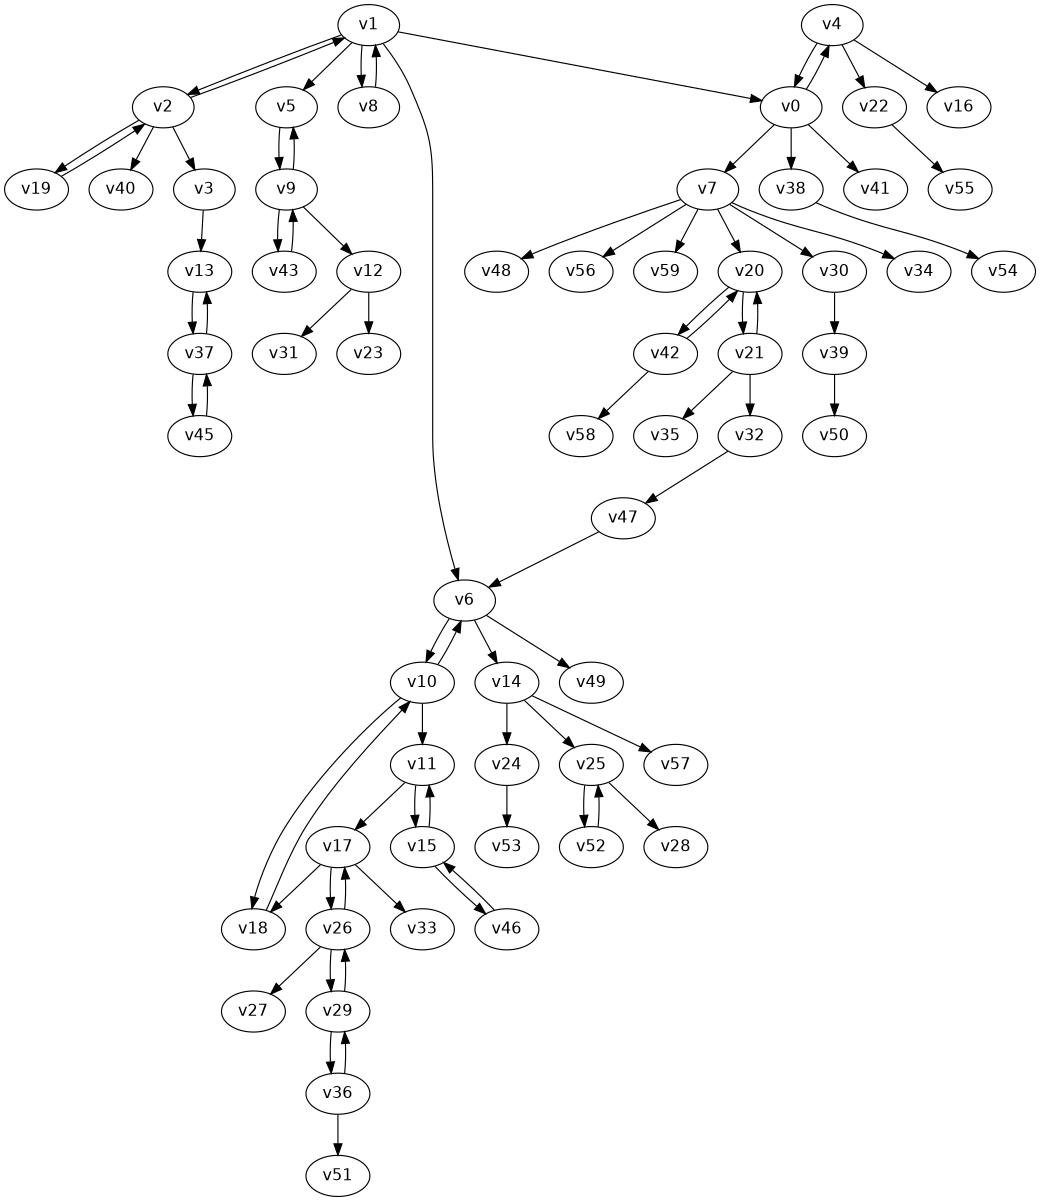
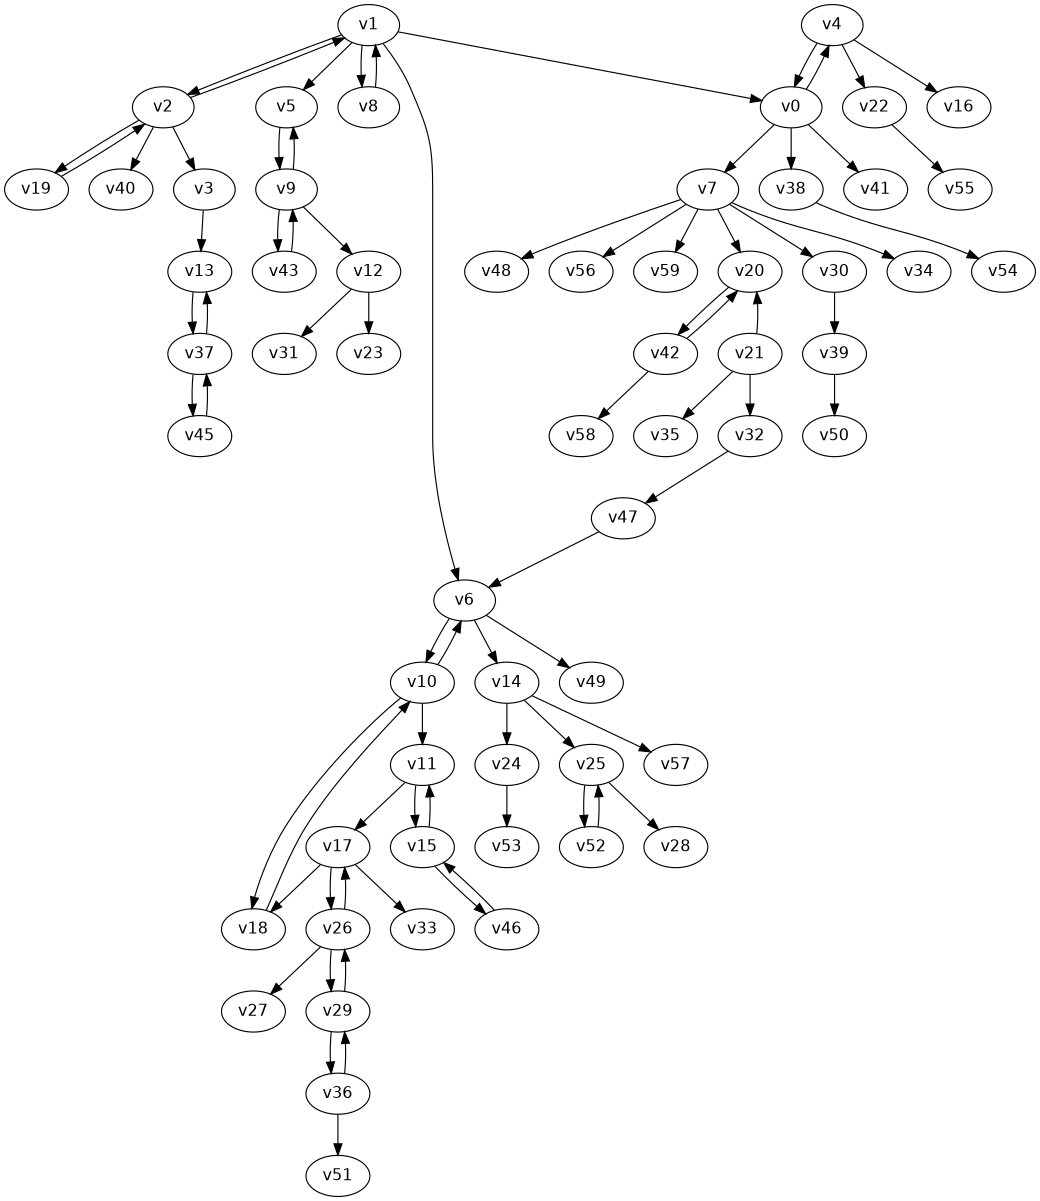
(742, 307) -> none
